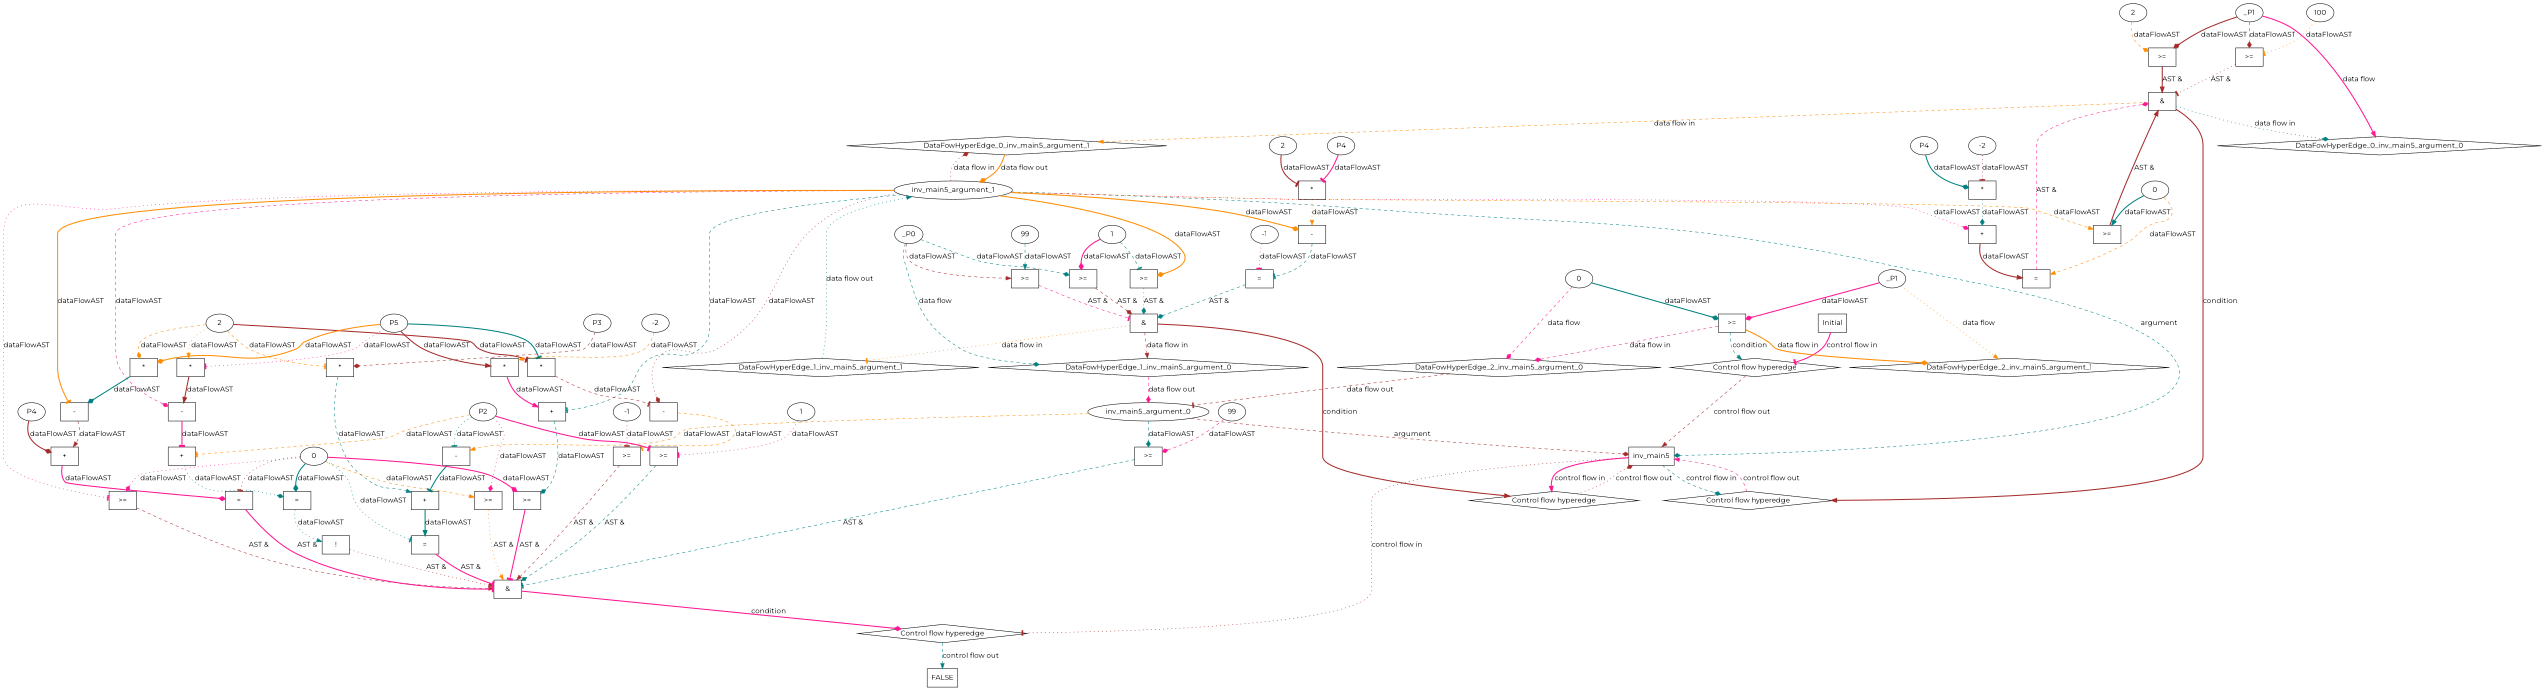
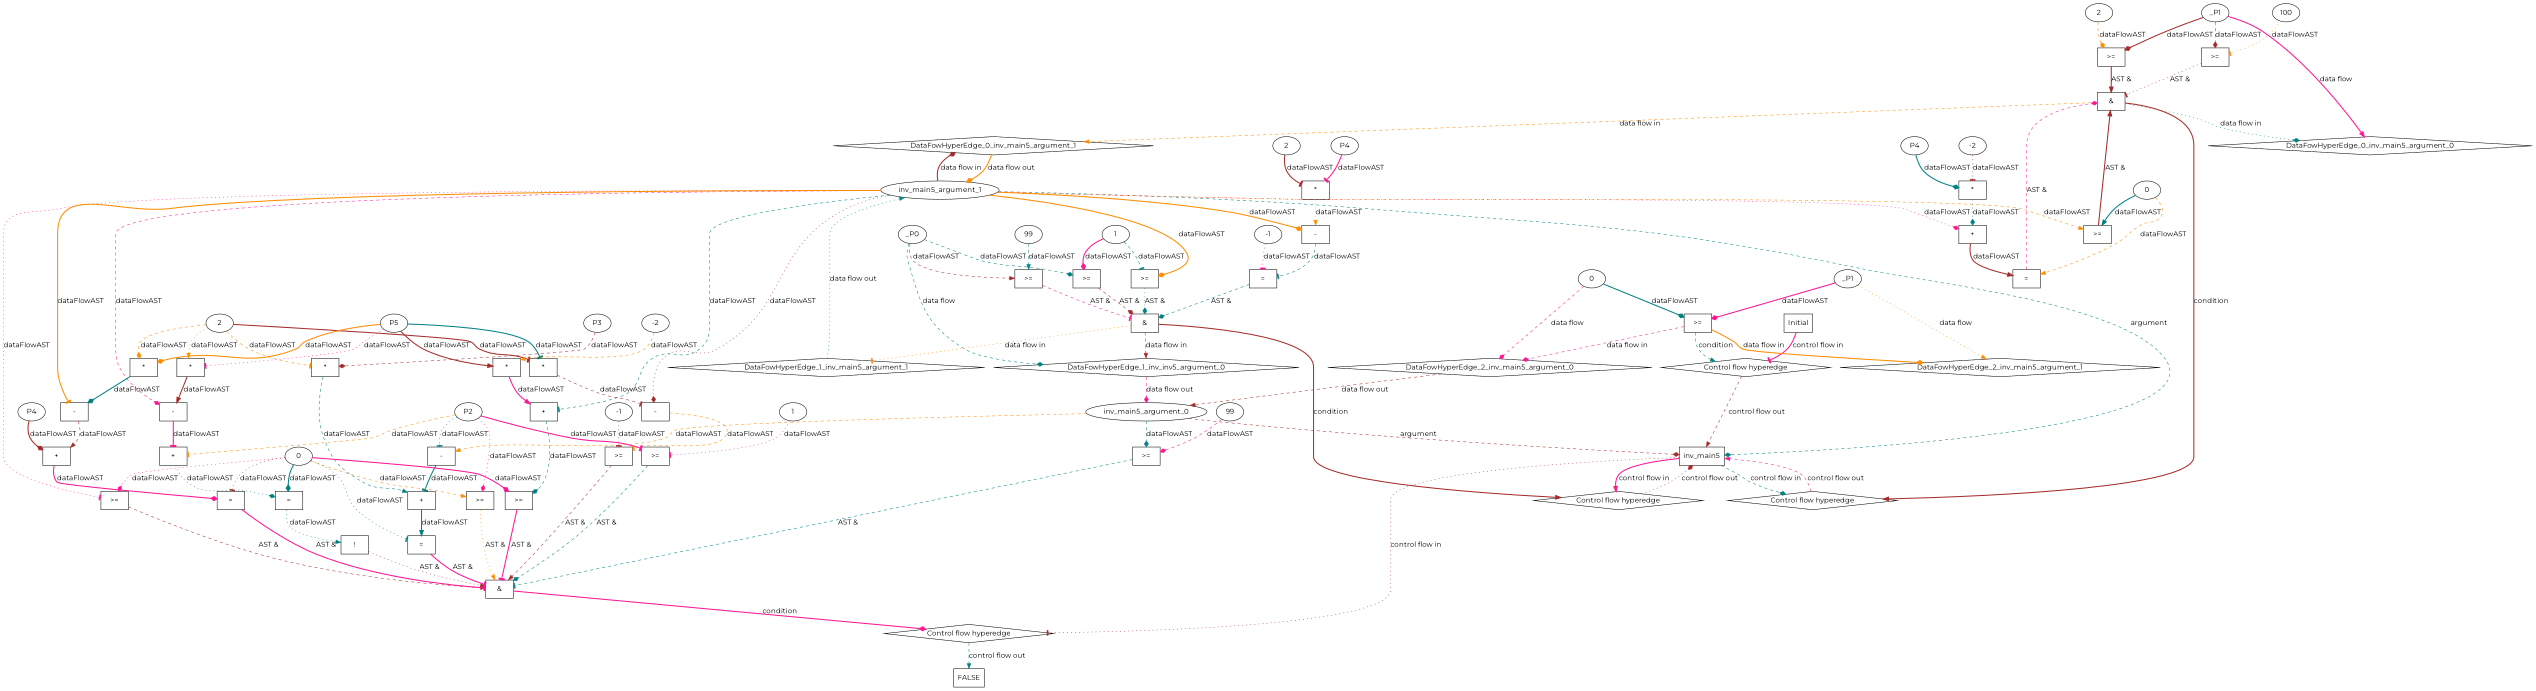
(952, 166) -> (939, 166)
(1148, 368) -> (1146, 368)
(1328, 388) -> (1318, 389)
